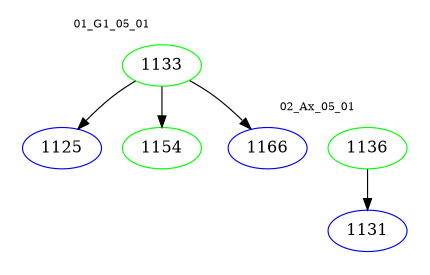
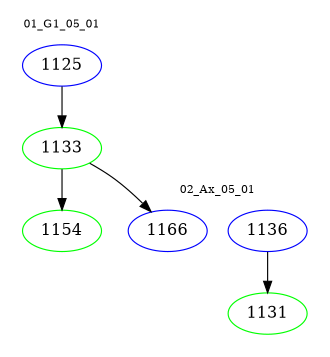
(109, 99) -> (62, 101)
(368, 148) -> (268, 231)
(368, 231) -> (268, 314)
